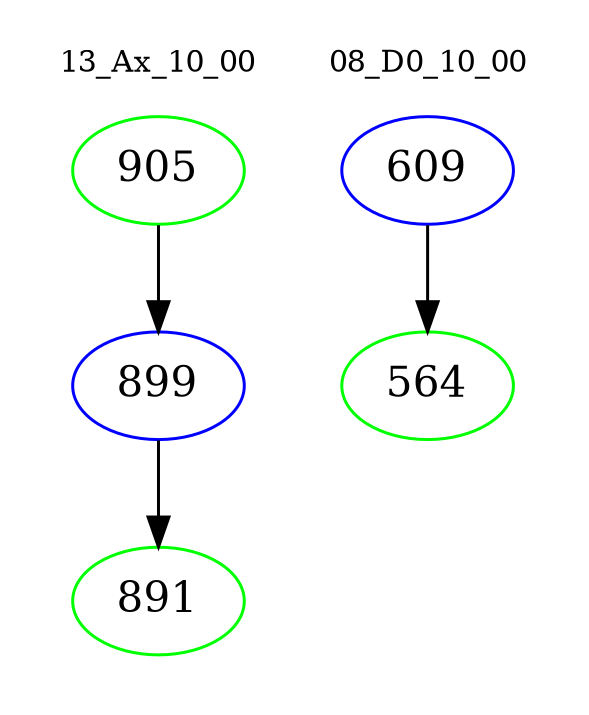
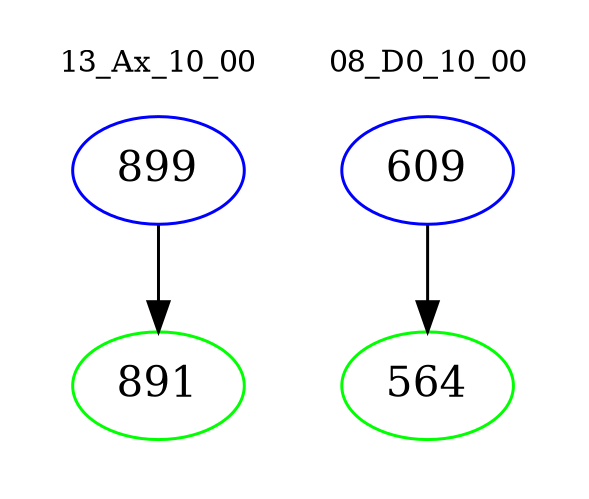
(158, 170) -> none
